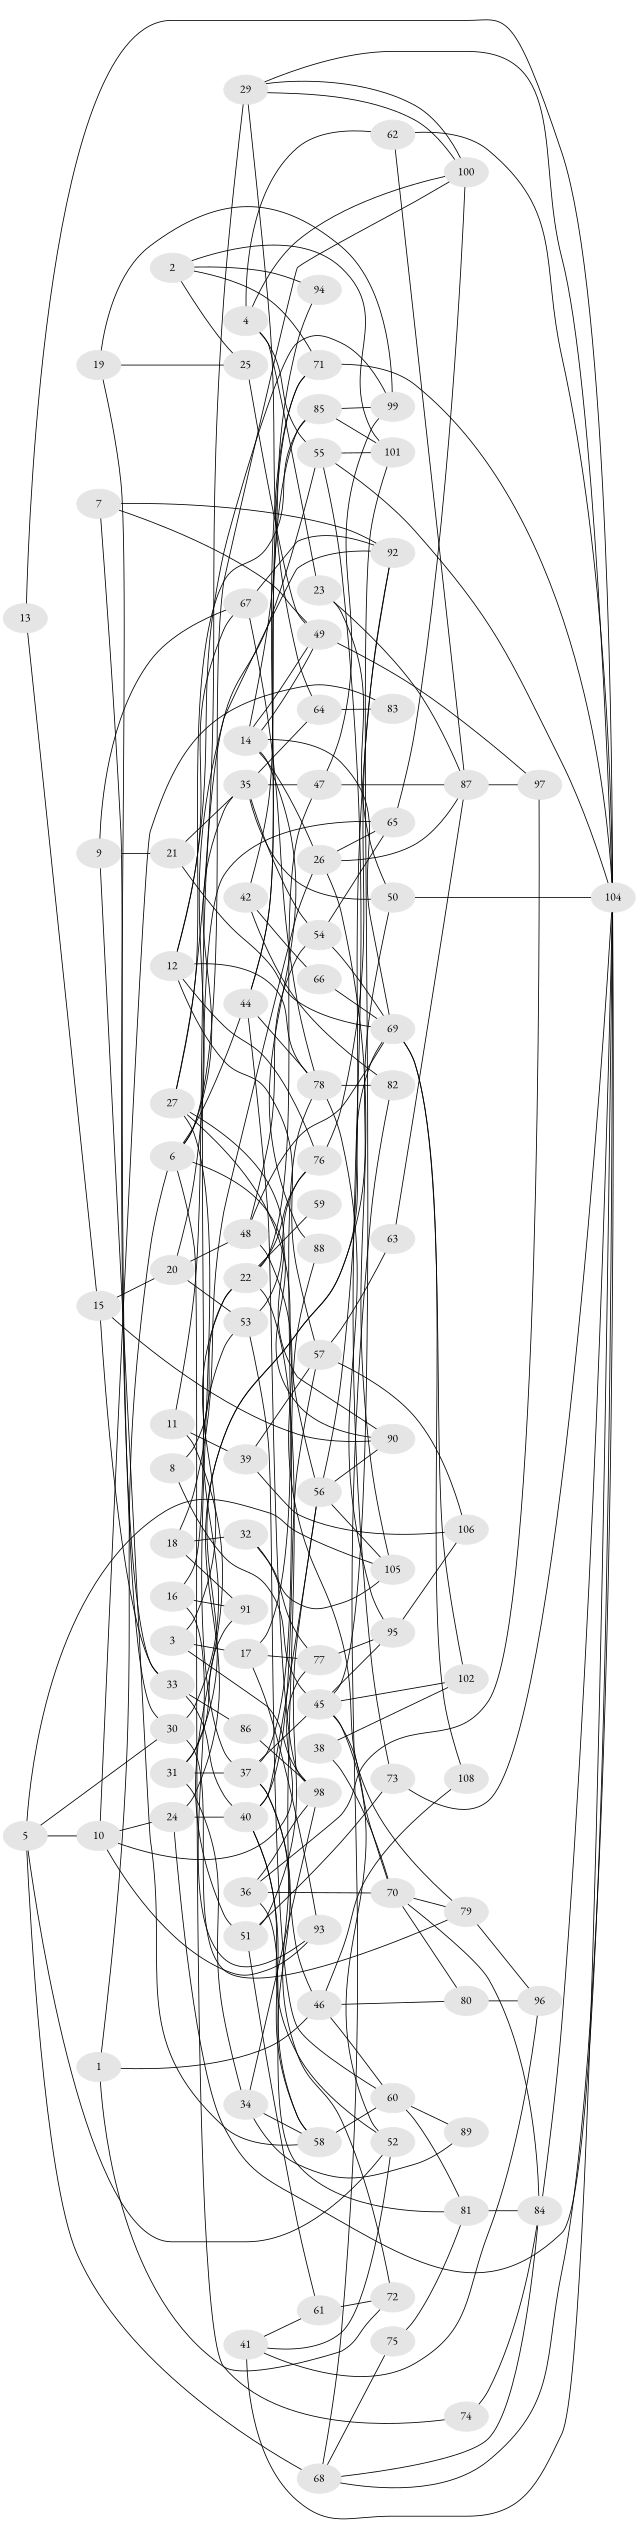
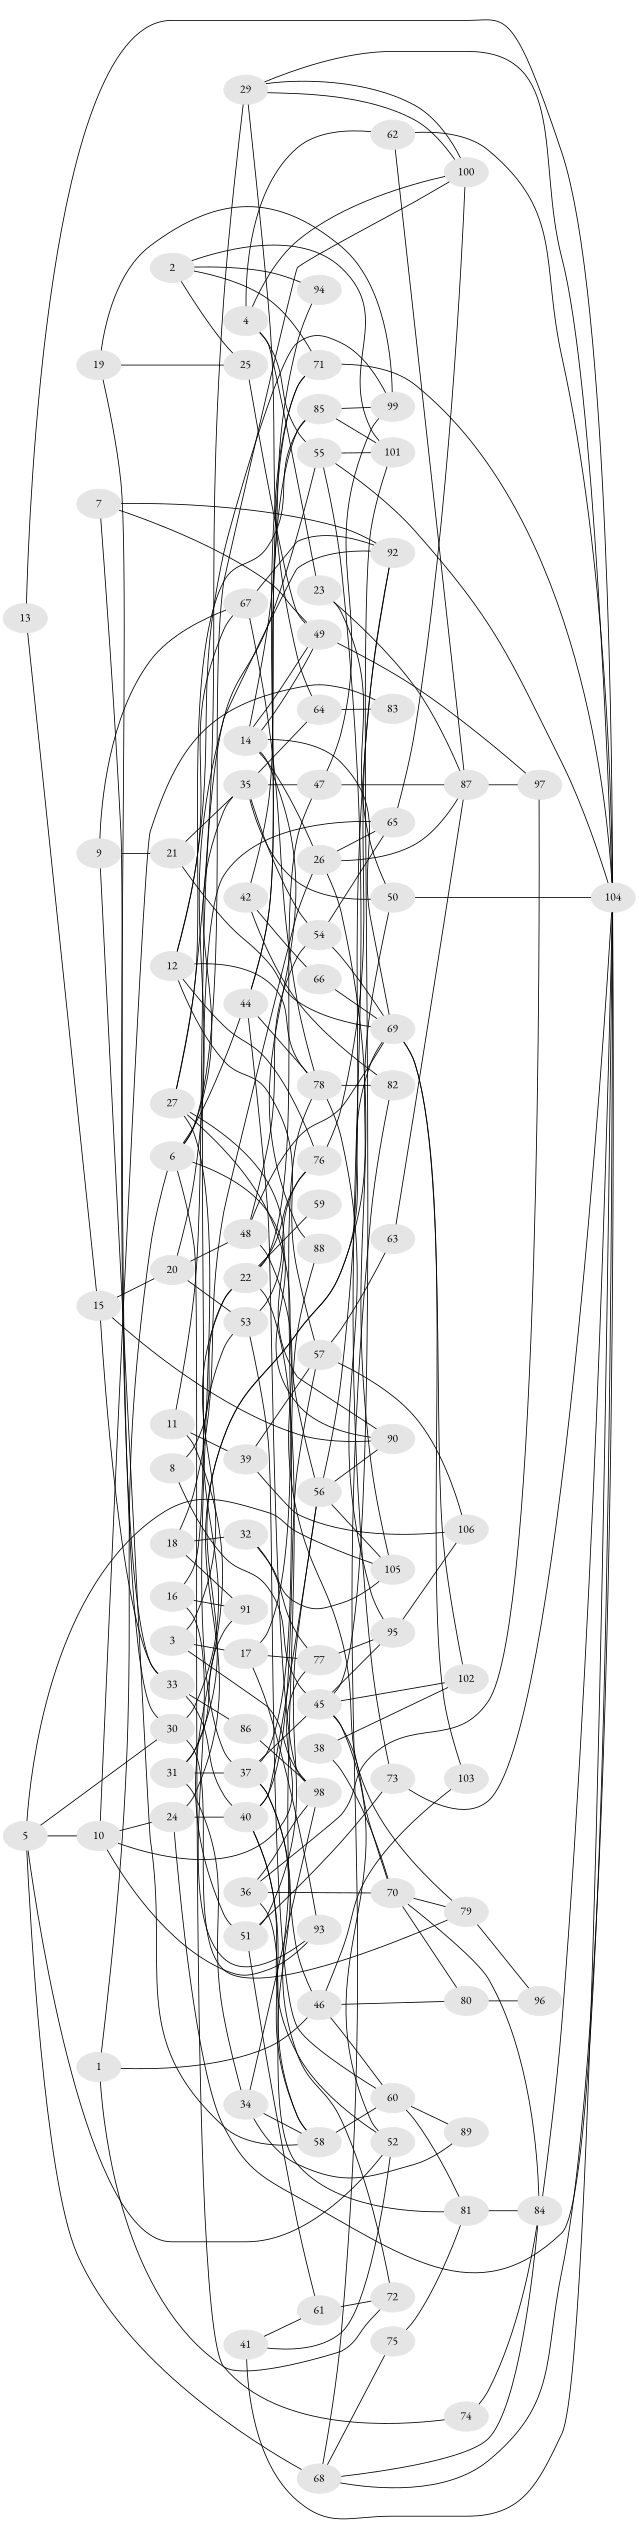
(466, 1779) -> (466, 1779)
(471, 2288) -> none
